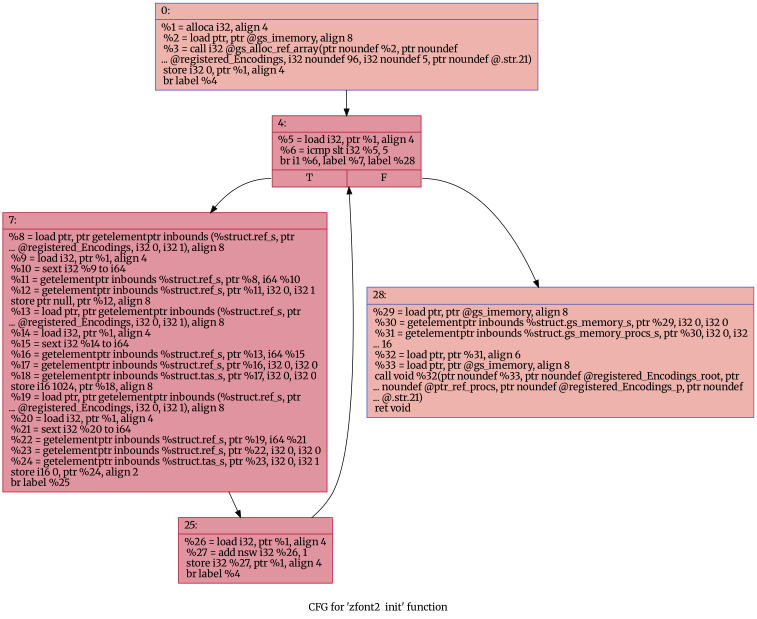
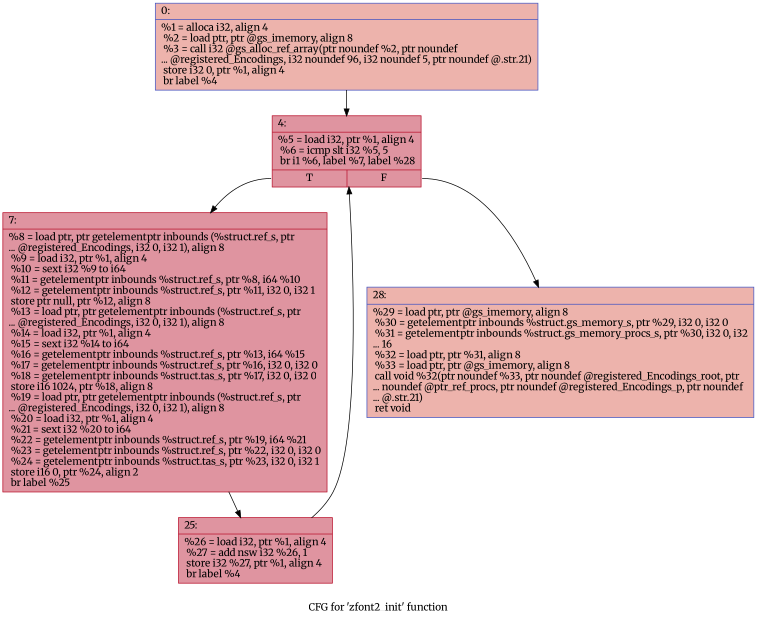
(447, 355) -> (447, 355)
